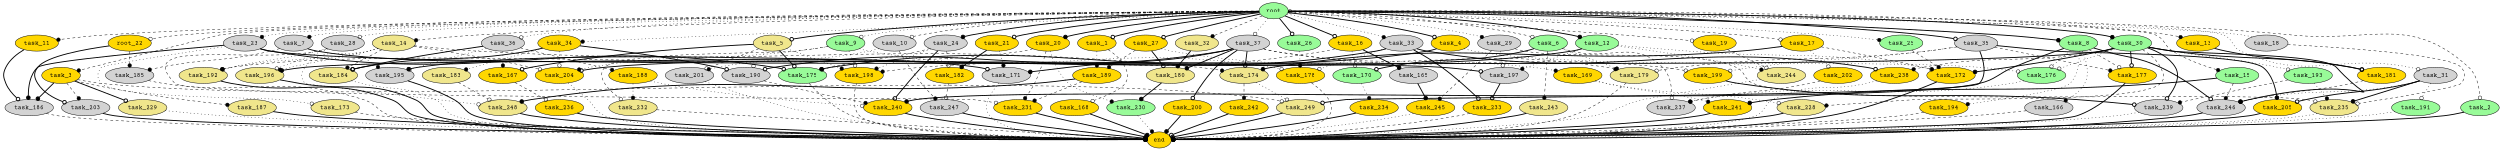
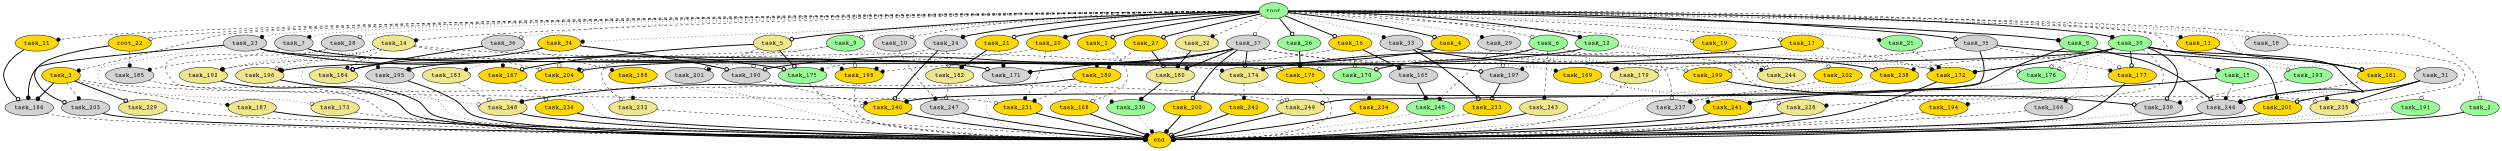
(1772, 18) -> (1767, 18)
(1300, 58) -> (1300, 58)
(2103, 58) -> (2103, 58)
(1105, 60) -> none
(950, 75) -> (950, 75)
(1431, 108) -> (1431, 108)
(434, 126) -> (434, 126)
